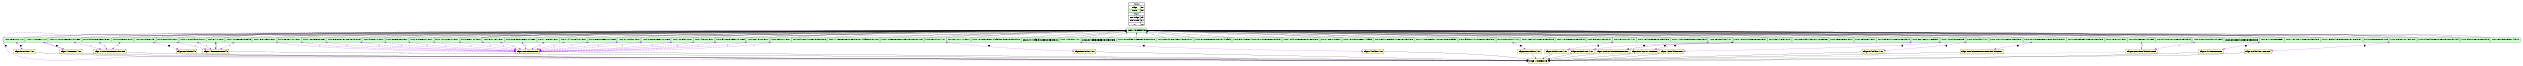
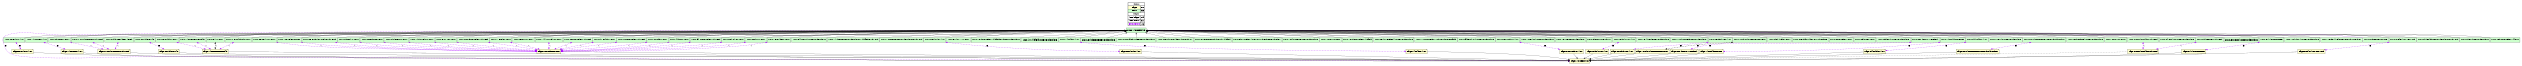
(1135, 24) -> (1134, 24)
(54, 46) -> (54, 46)
(499, 46) -> none
